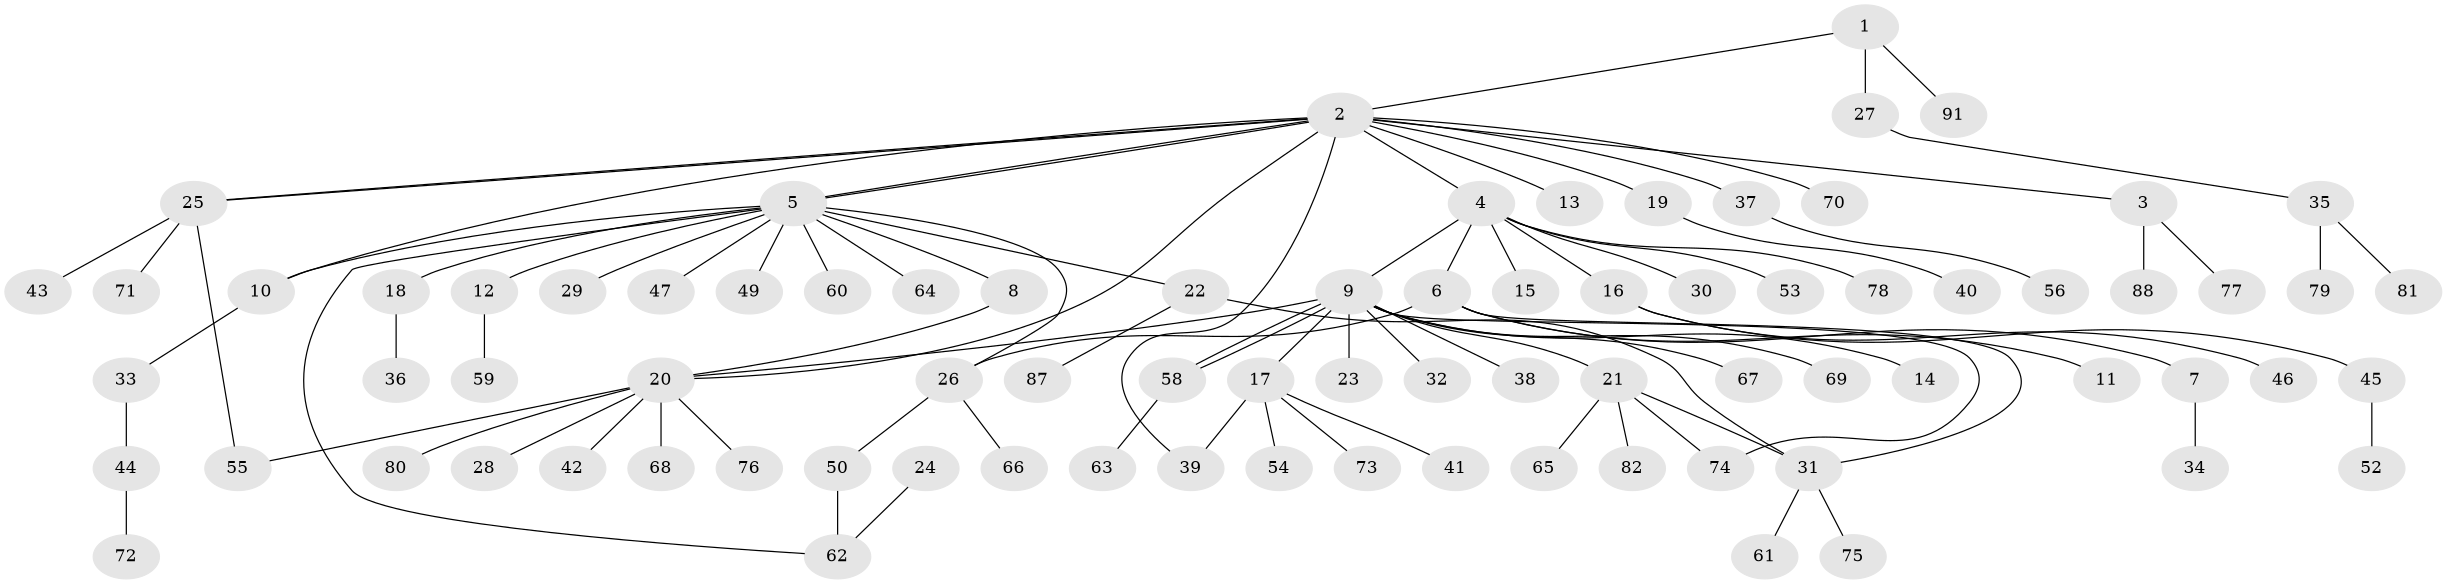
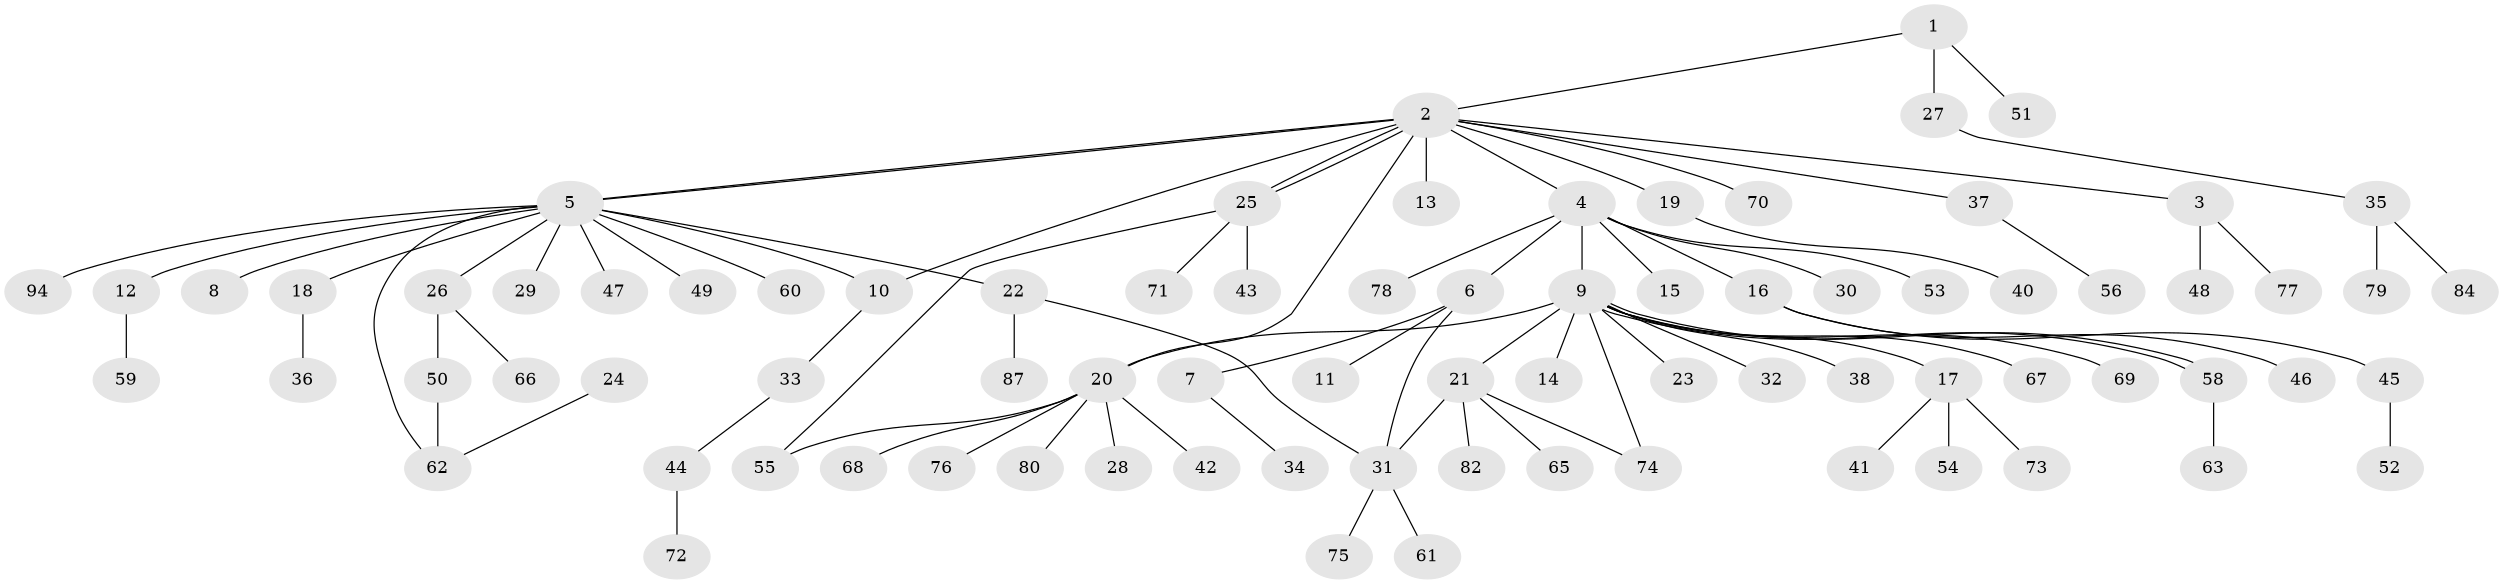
(1954, 115) -> (2022, 115)
(926, 292) -> (38, 292)
(2144, 292) -> (2200, 292)
(2409, 292) -> (2465, 292)
(1216, 336) -> none
(843, 348) -> none
(1191, 468) -> none
